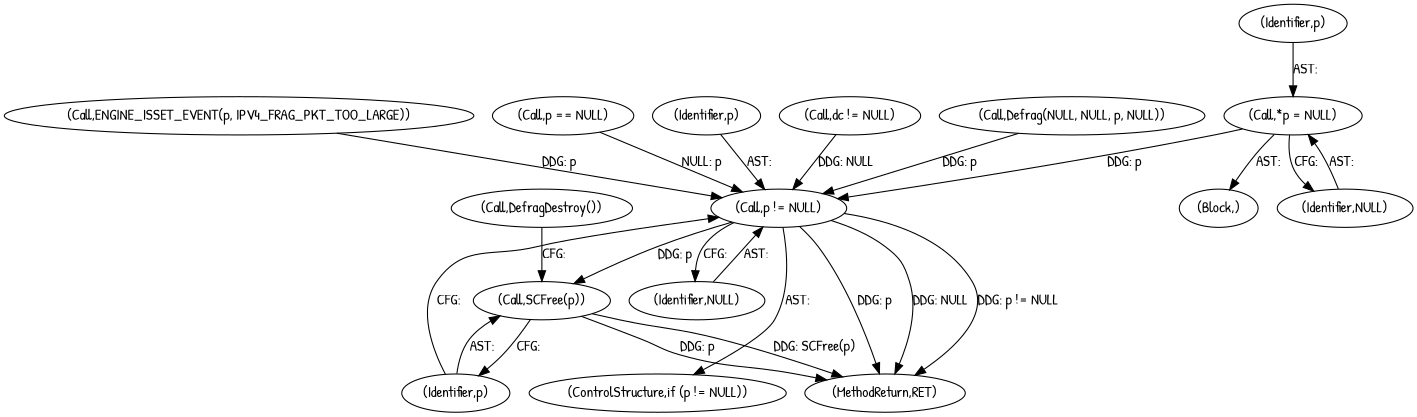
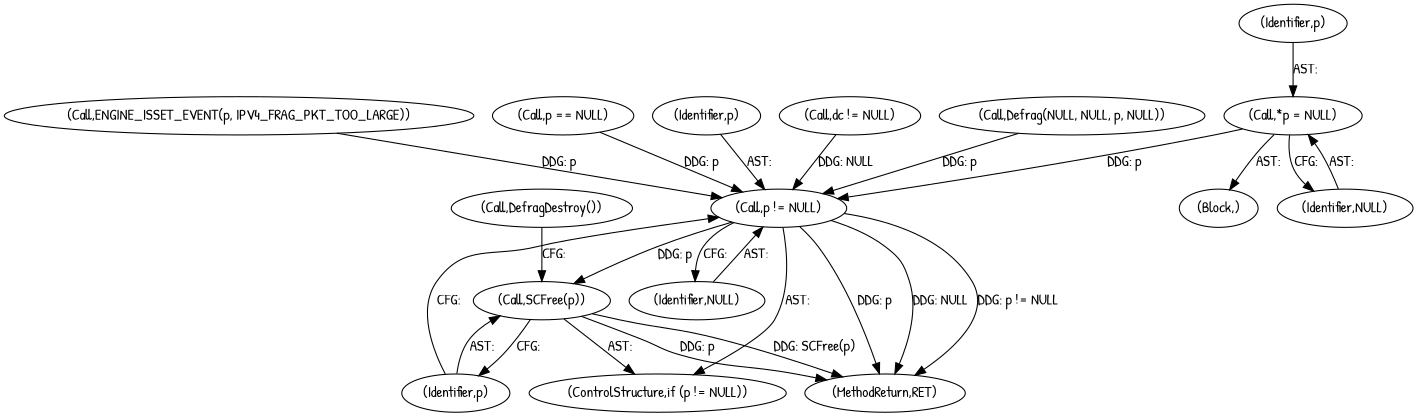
(702, 162) -> (702, 162)
none -> (595, 343)
